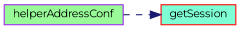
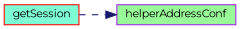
(137, 15) -> (92, 15)
